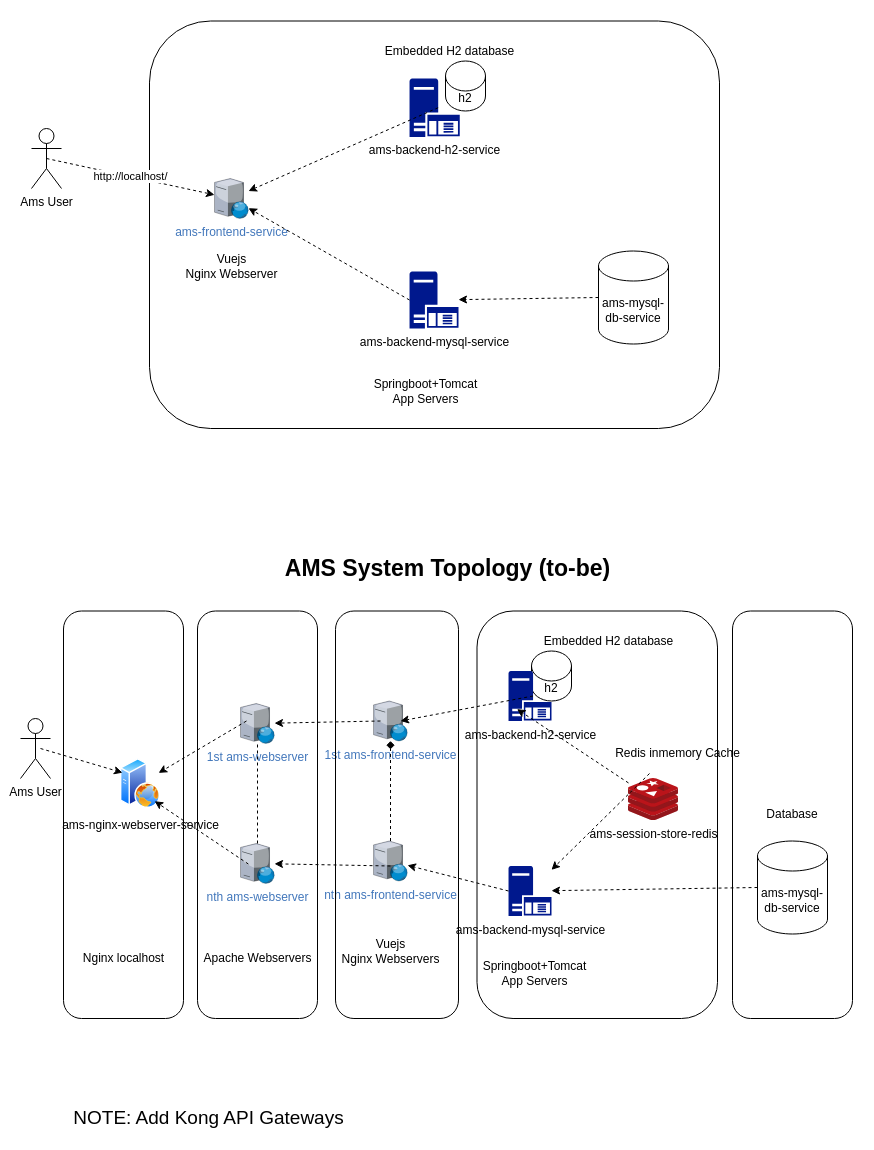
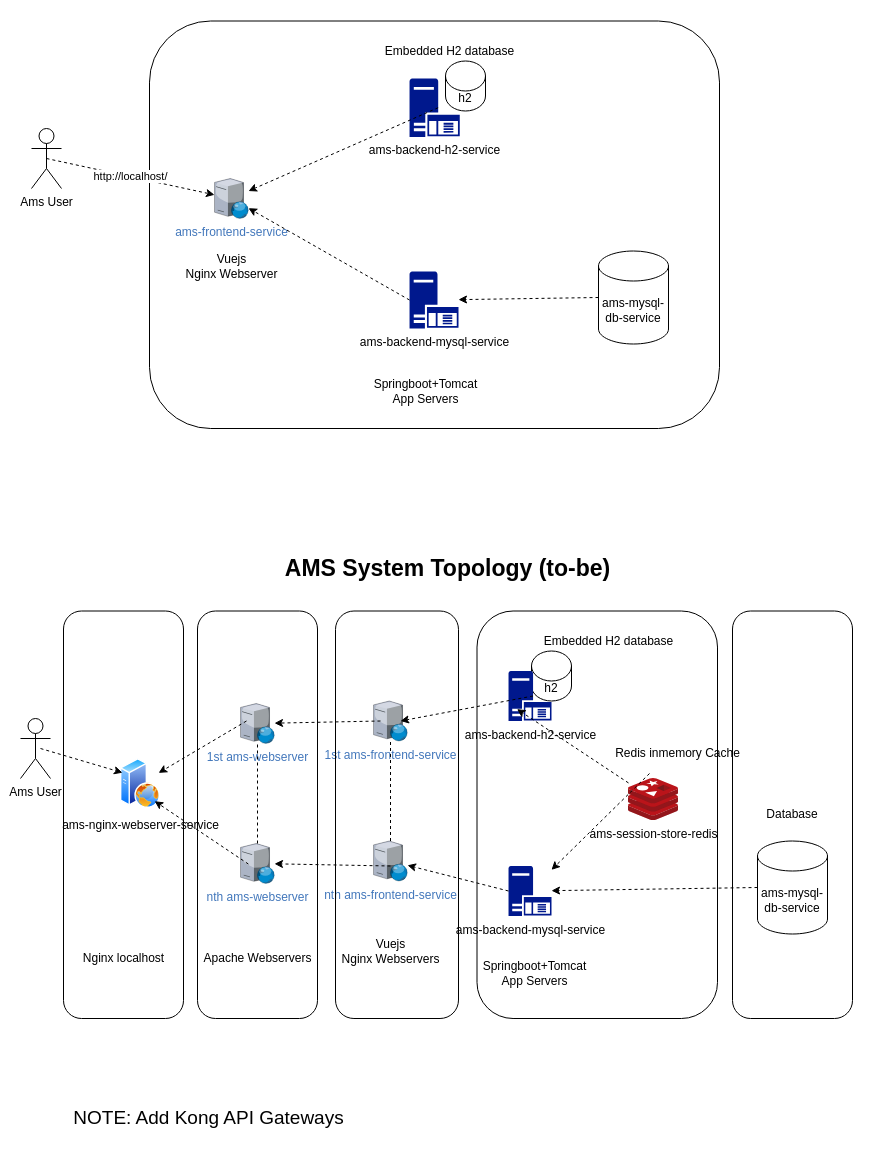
(391, 749) -> (391, 745)
